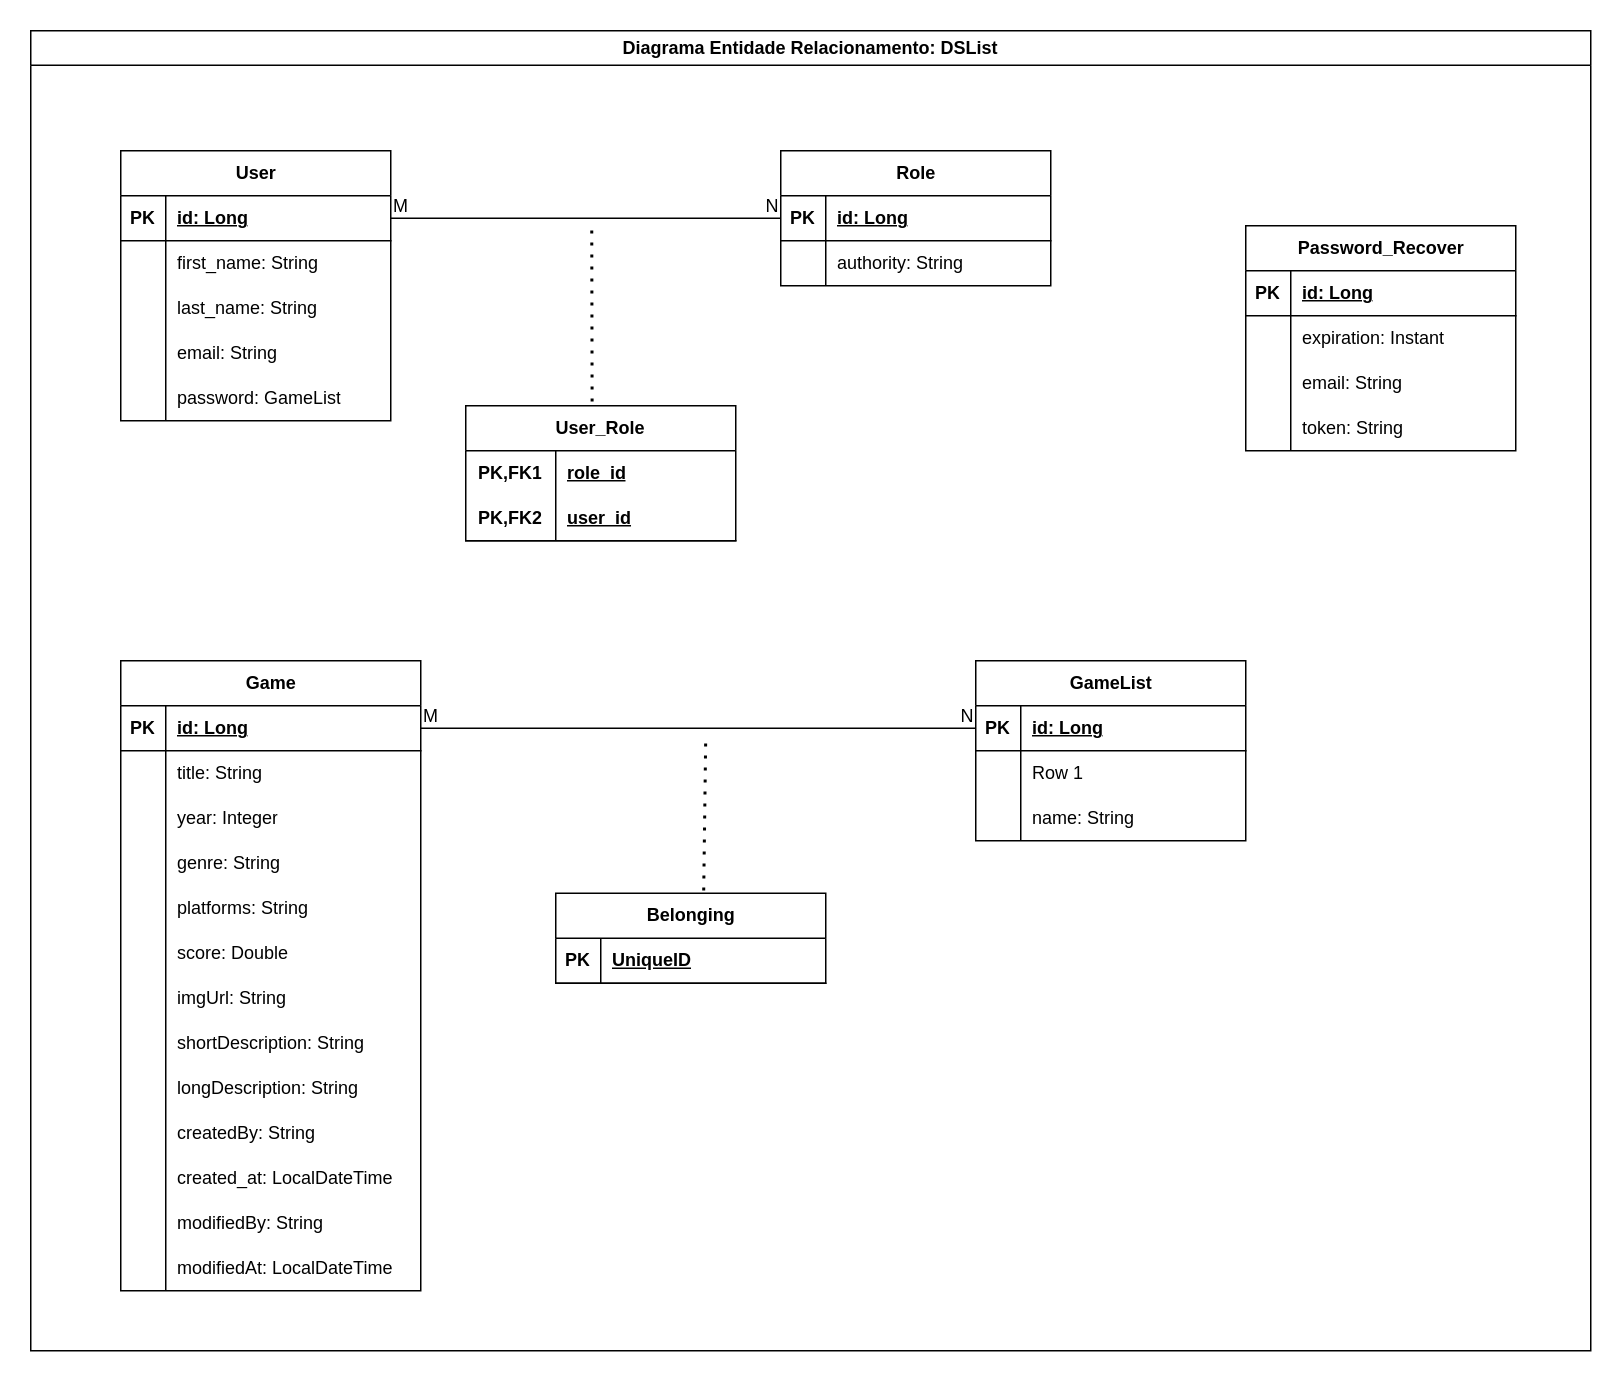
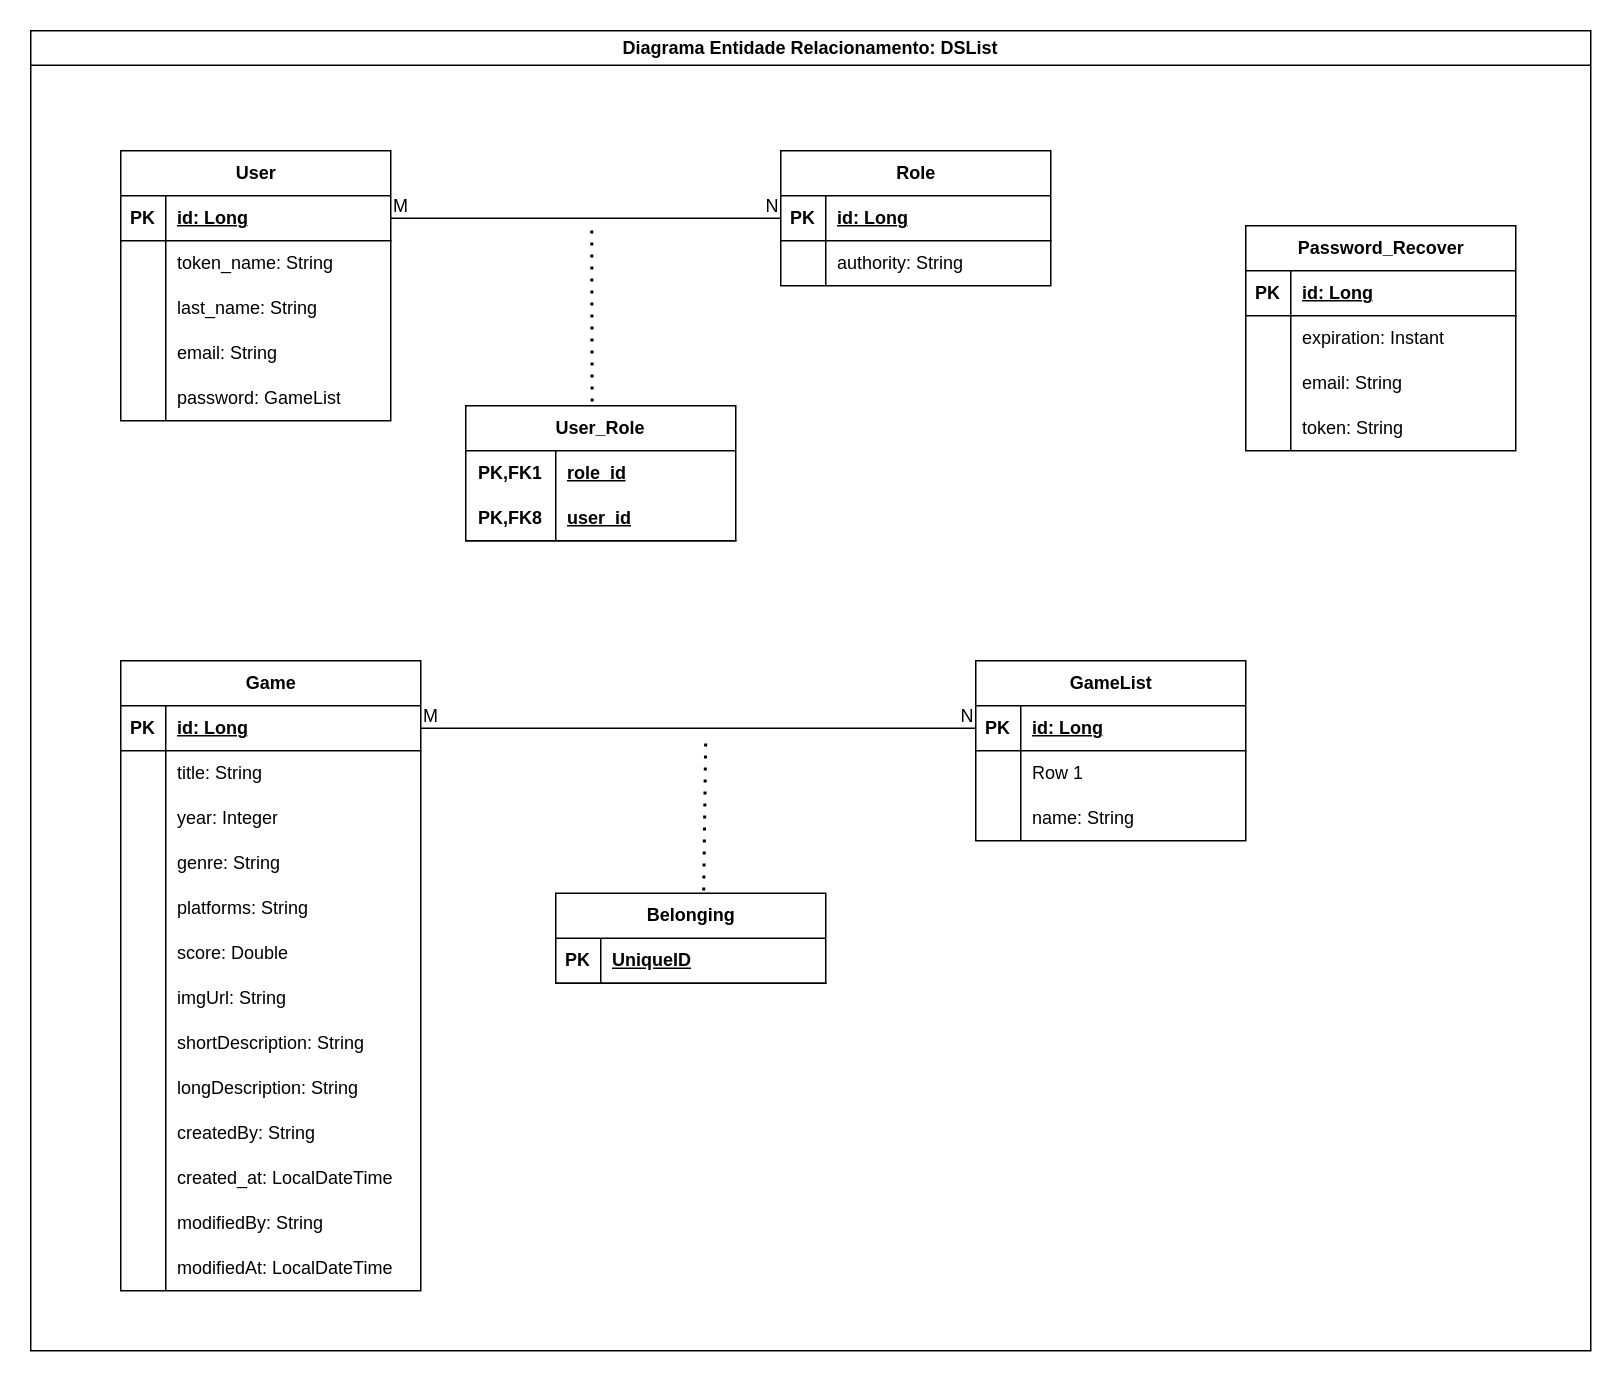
(259, 263) -> (261, 263)
(511, 518) -> (511, 518)
